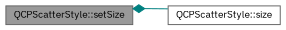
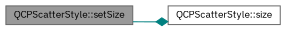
(156, 9) -> (144, 22)
